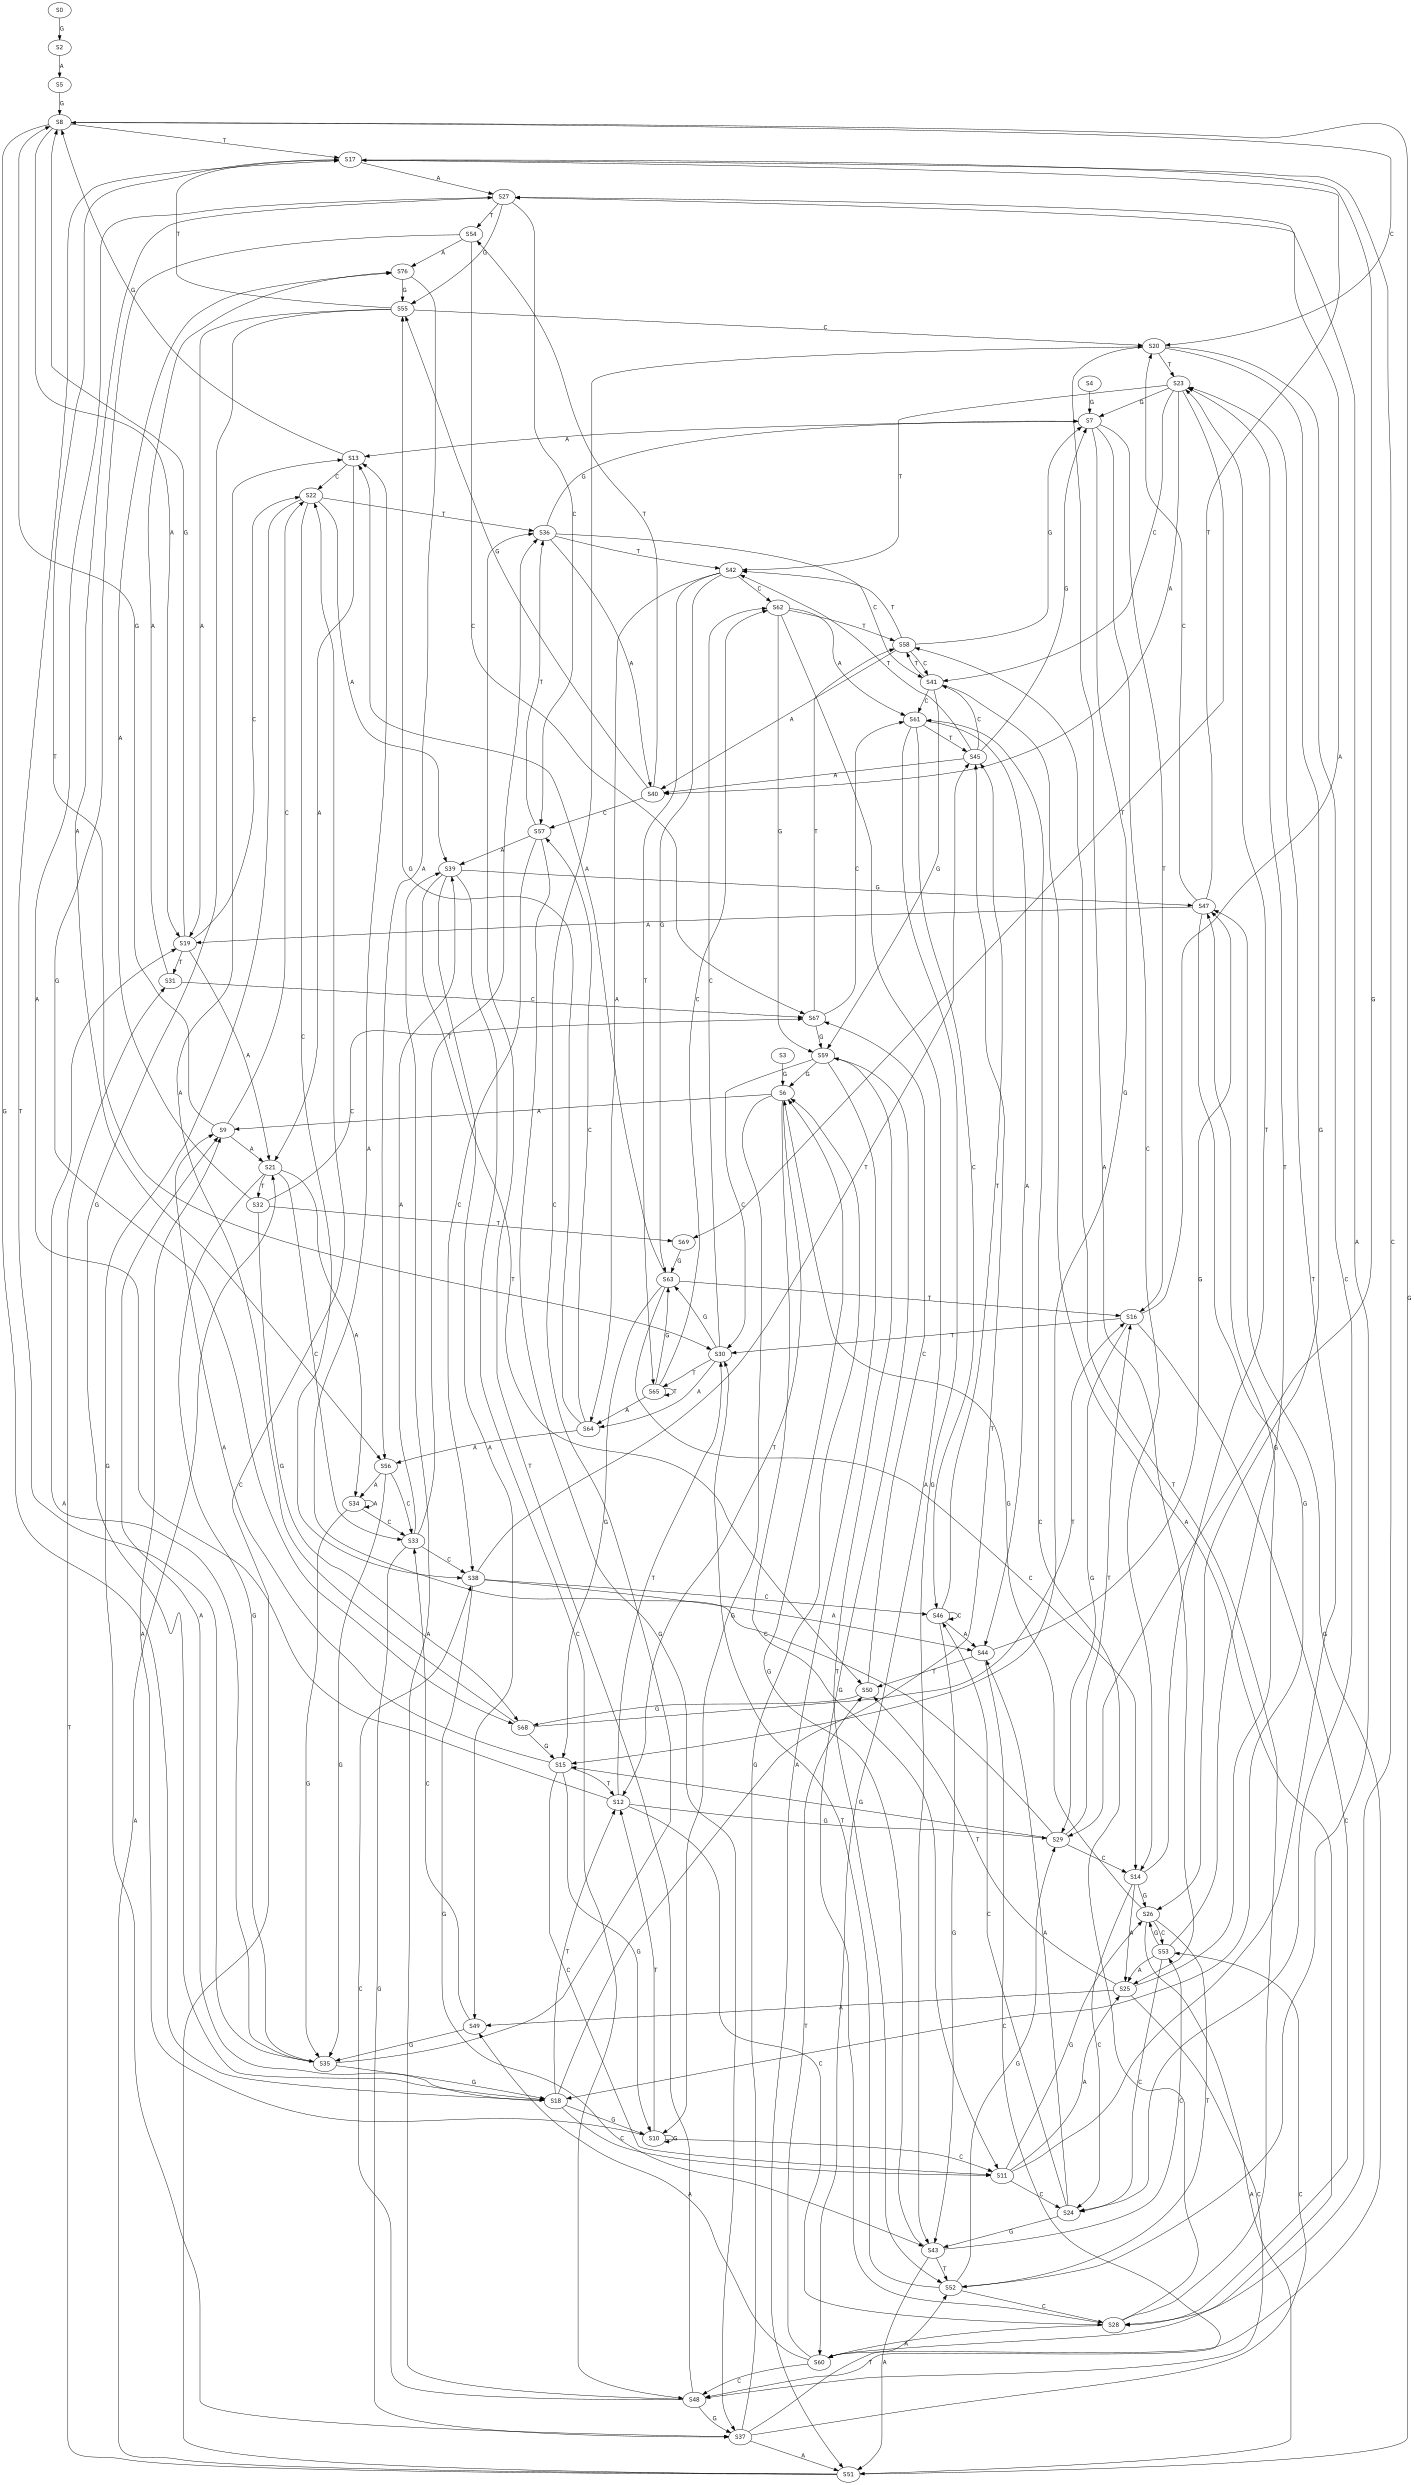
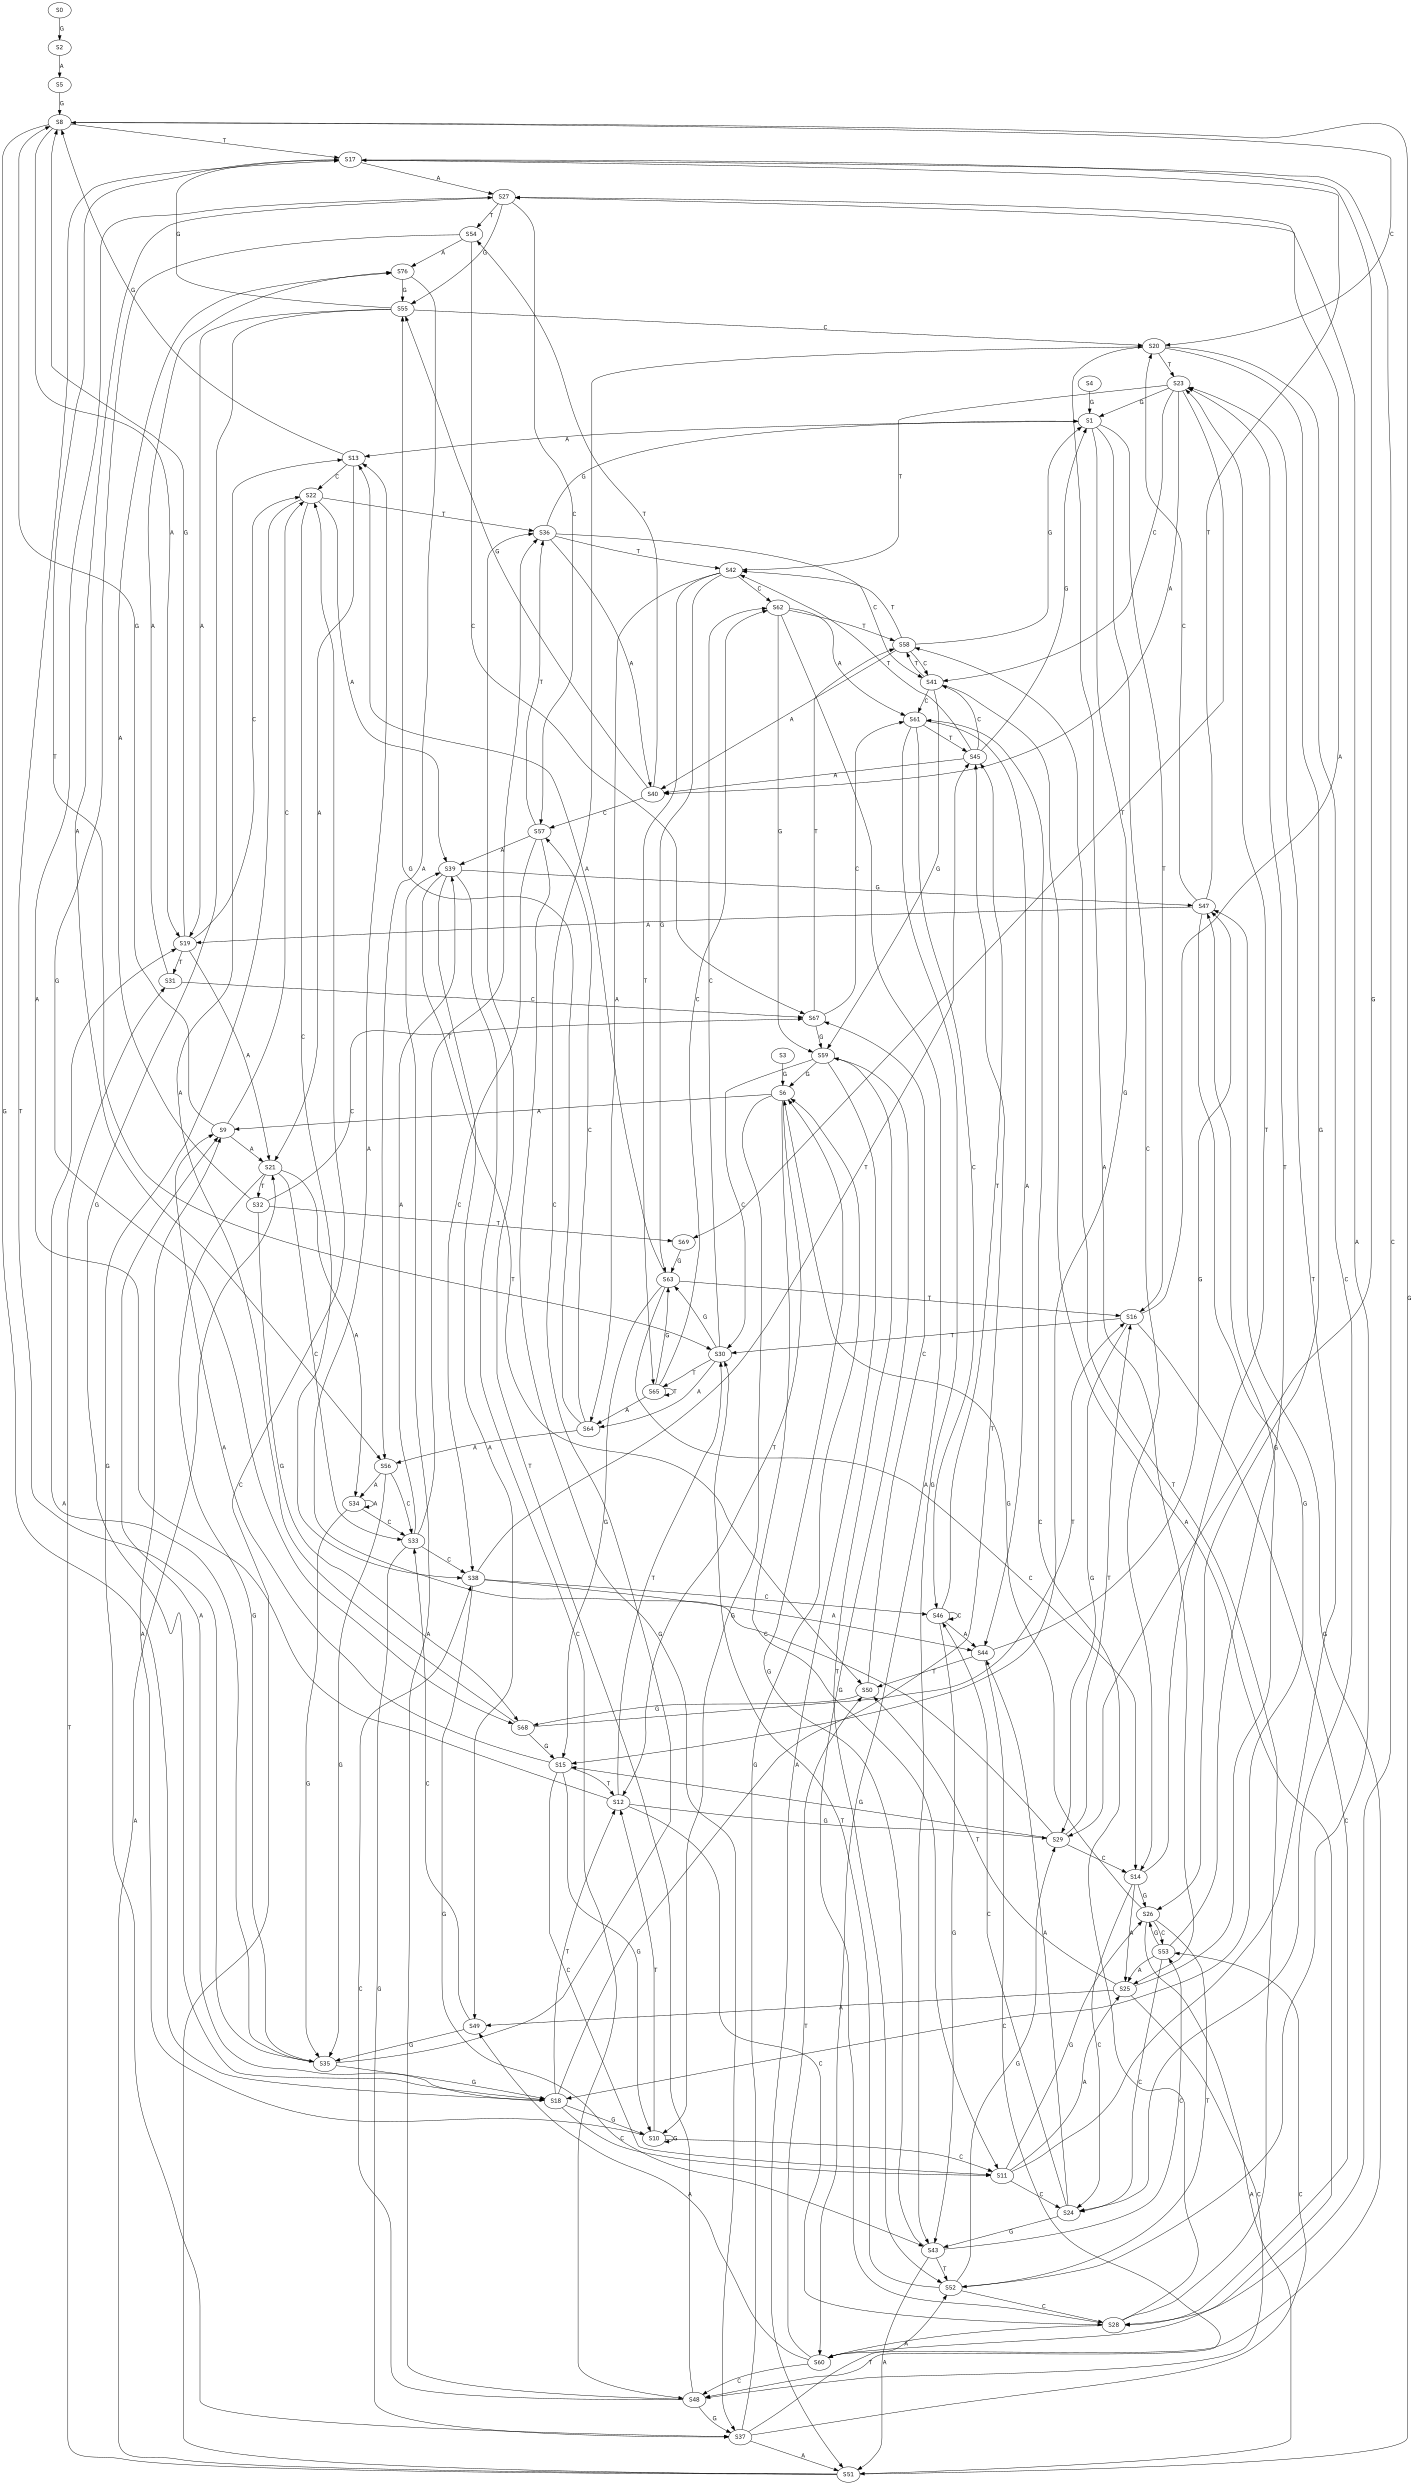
(178, 234) -> (178, 234)
(1090, 421) -> (1090, 421)
